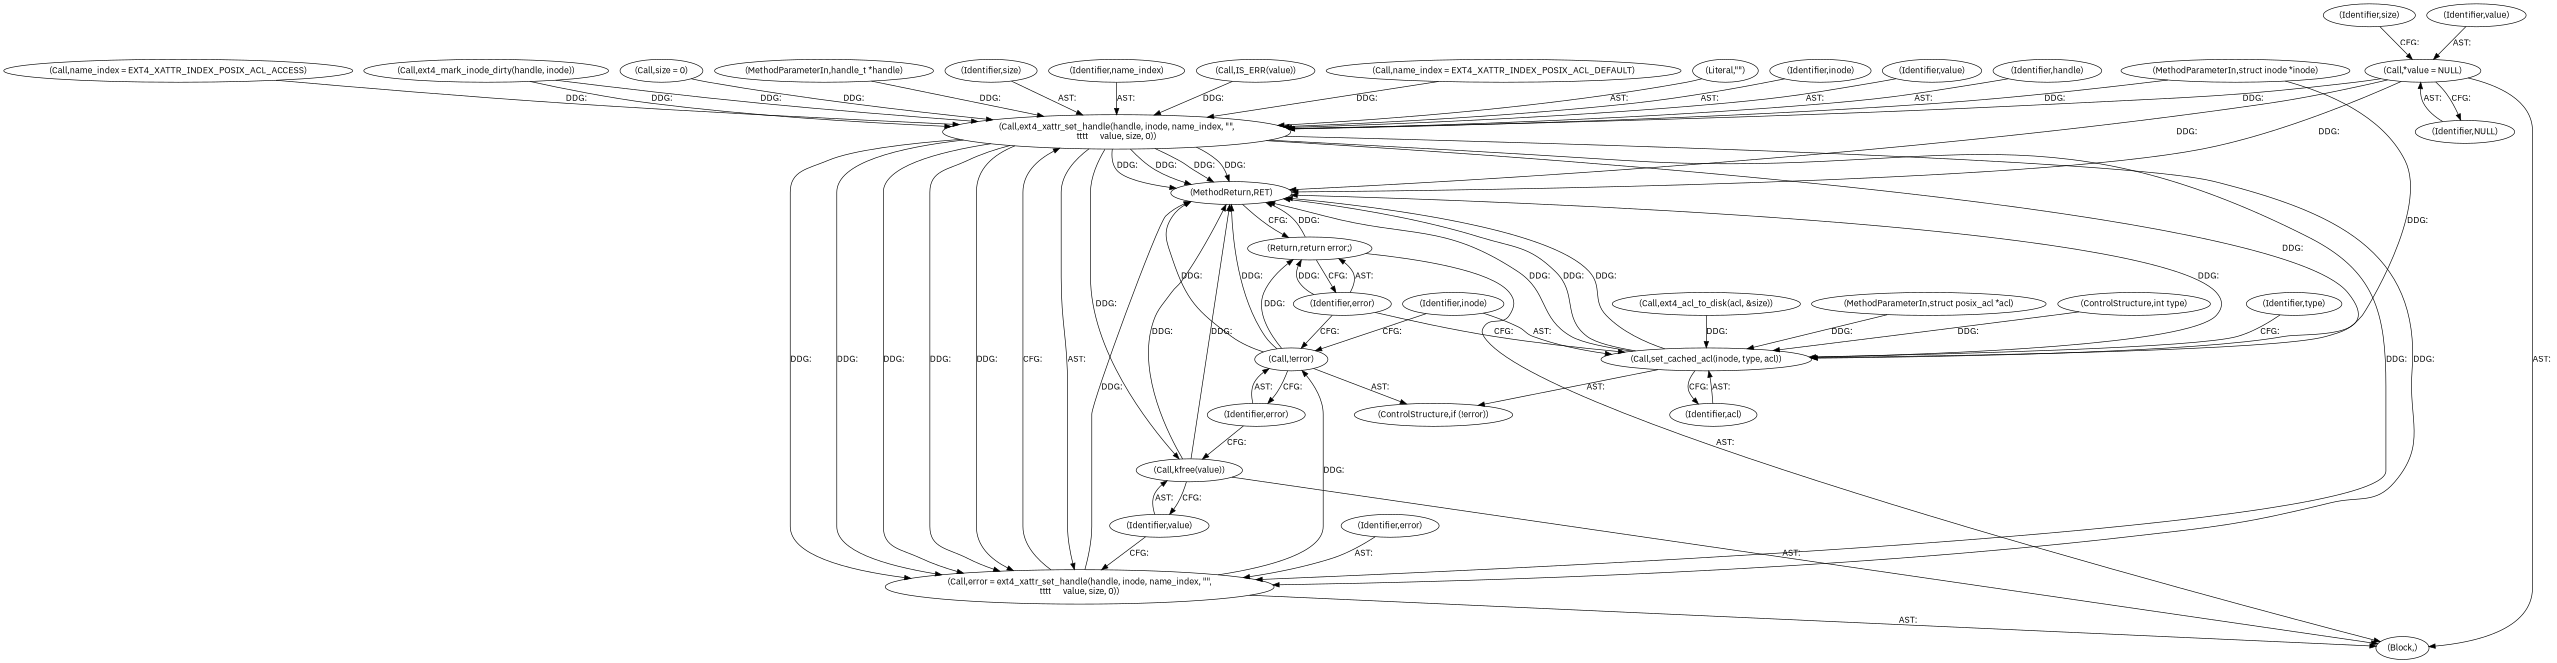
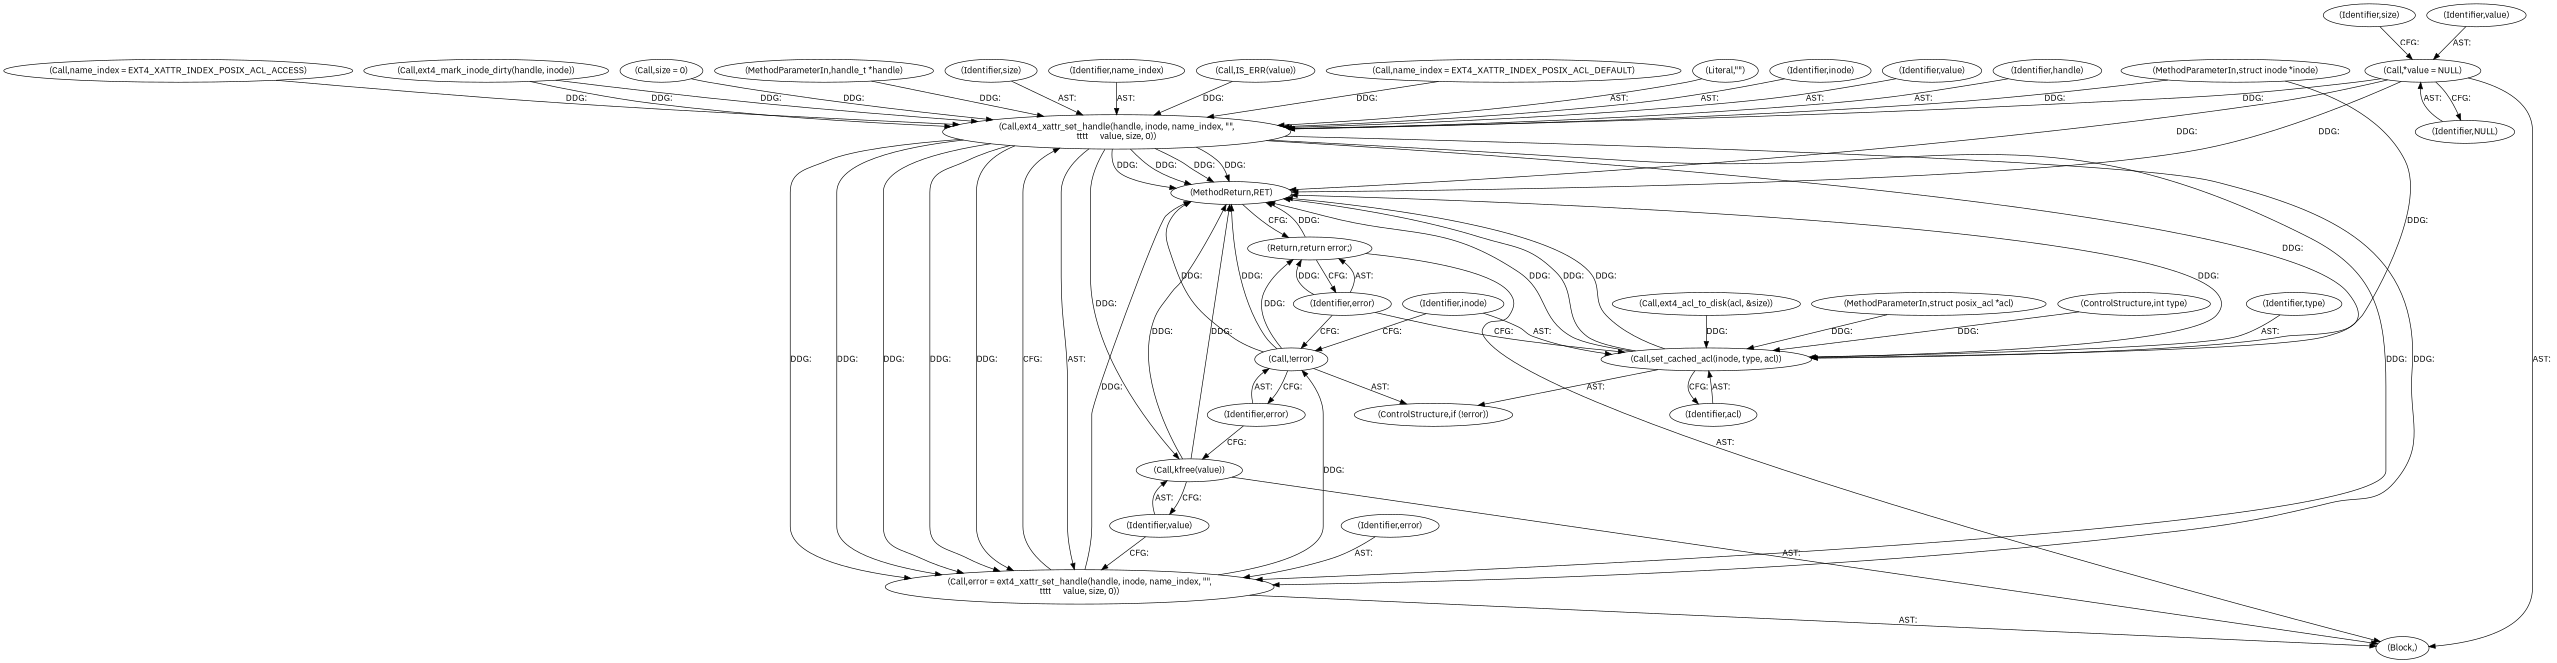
(2271, 332) -> (2271, 332)
